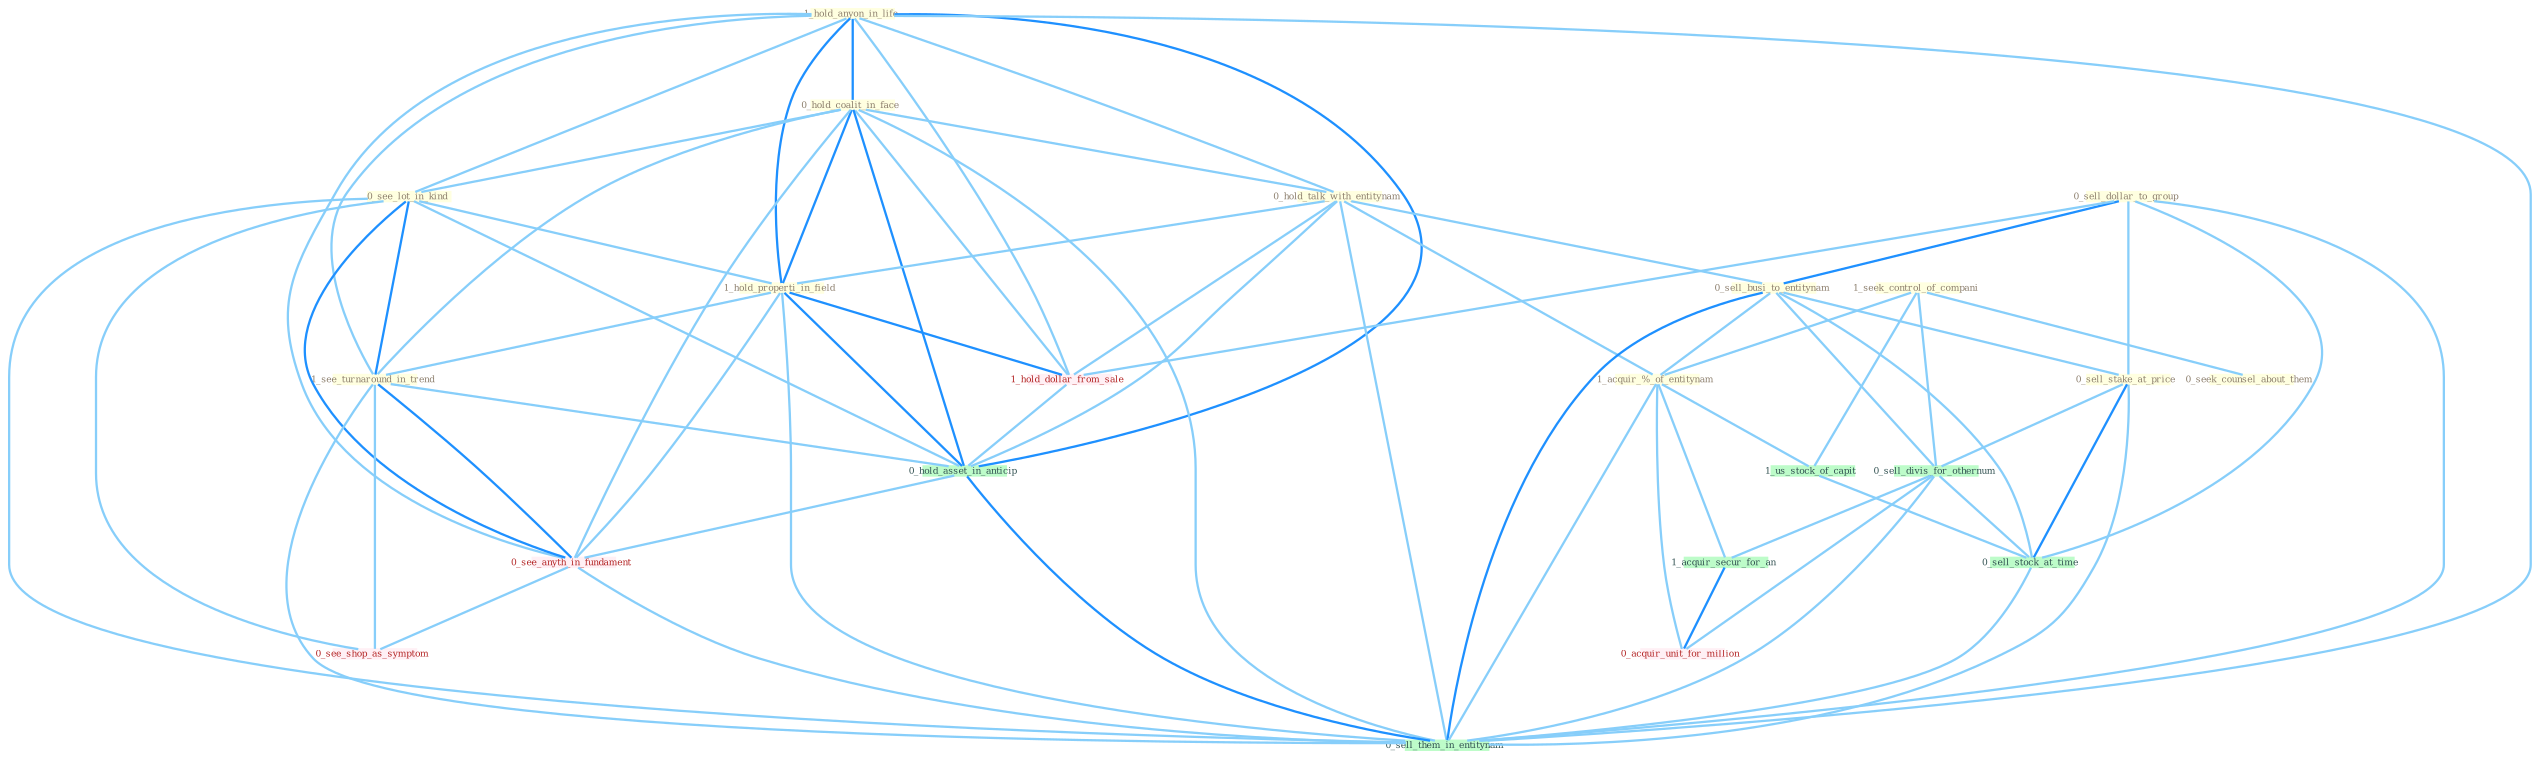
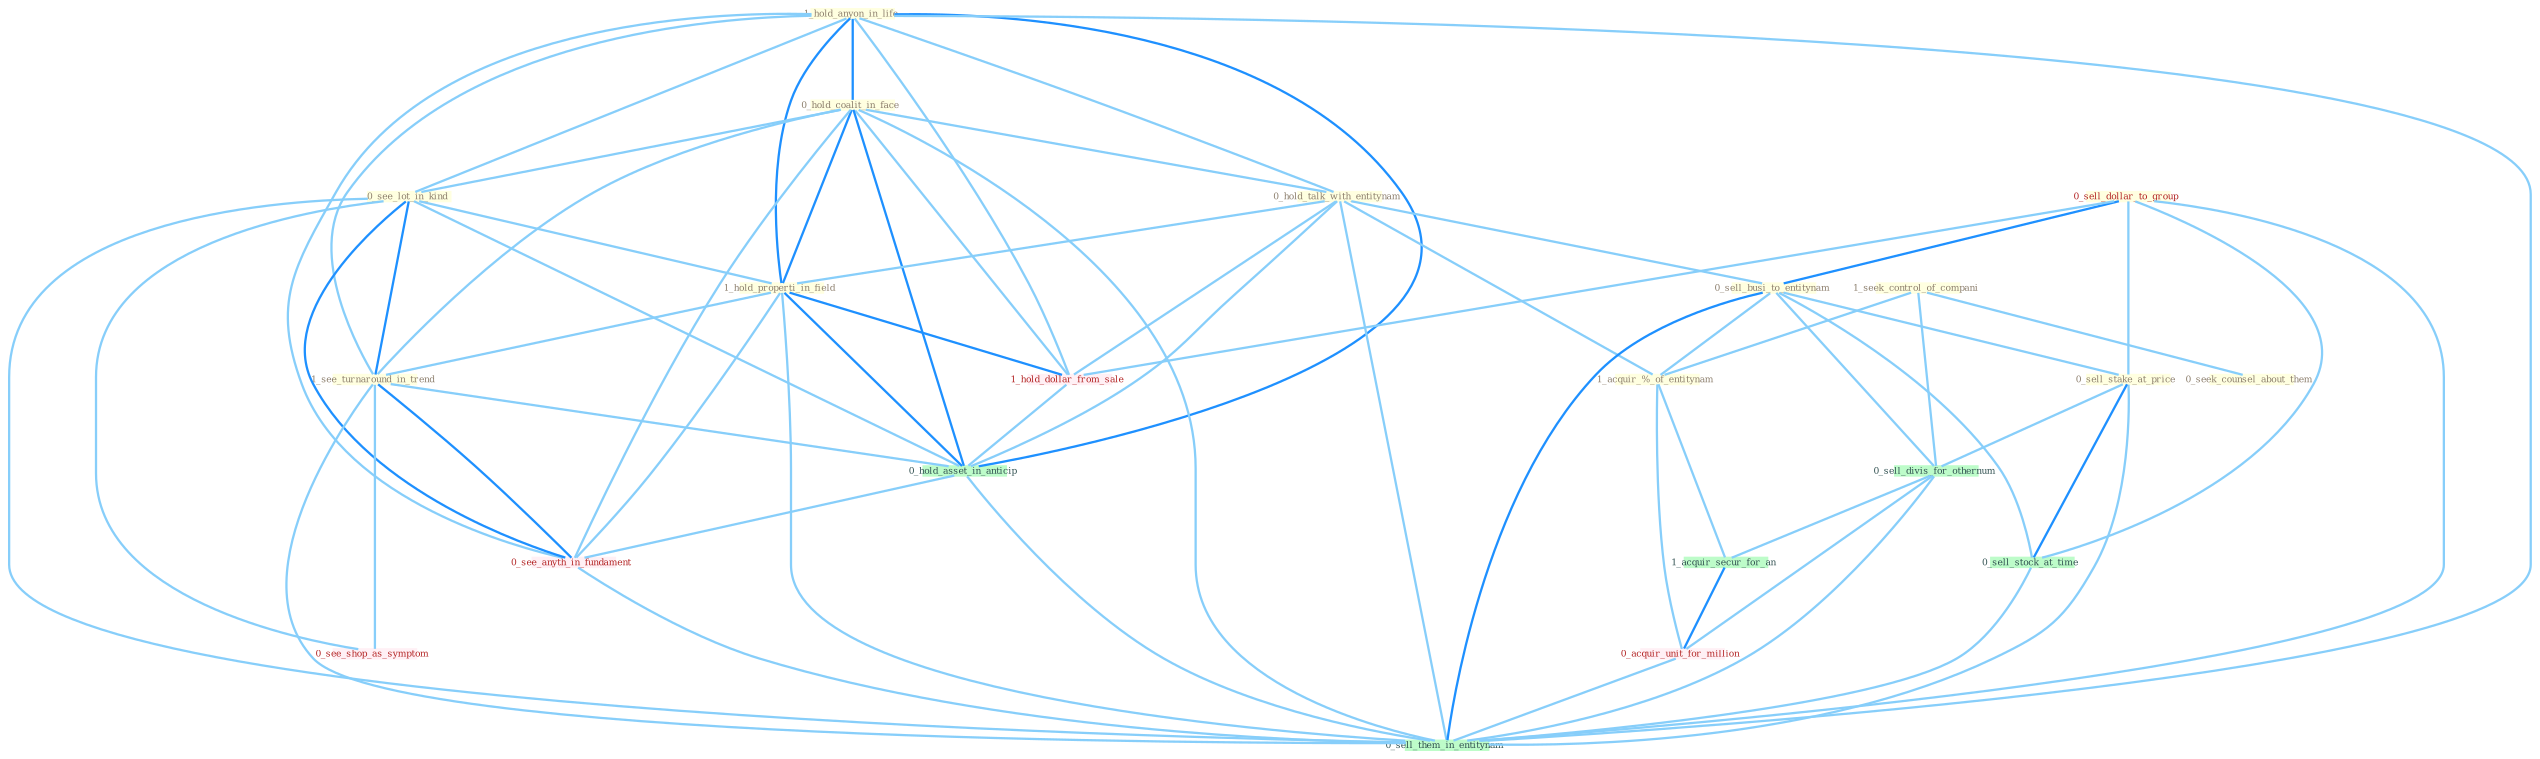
(2128, 197) -> (2128, 197)
(1813, 471) -> none
(1984, 517) -> none
(1552, 562) -> (1565, 700)
(474, 608) -> none
(1169, 661) -> (1169, 661)
